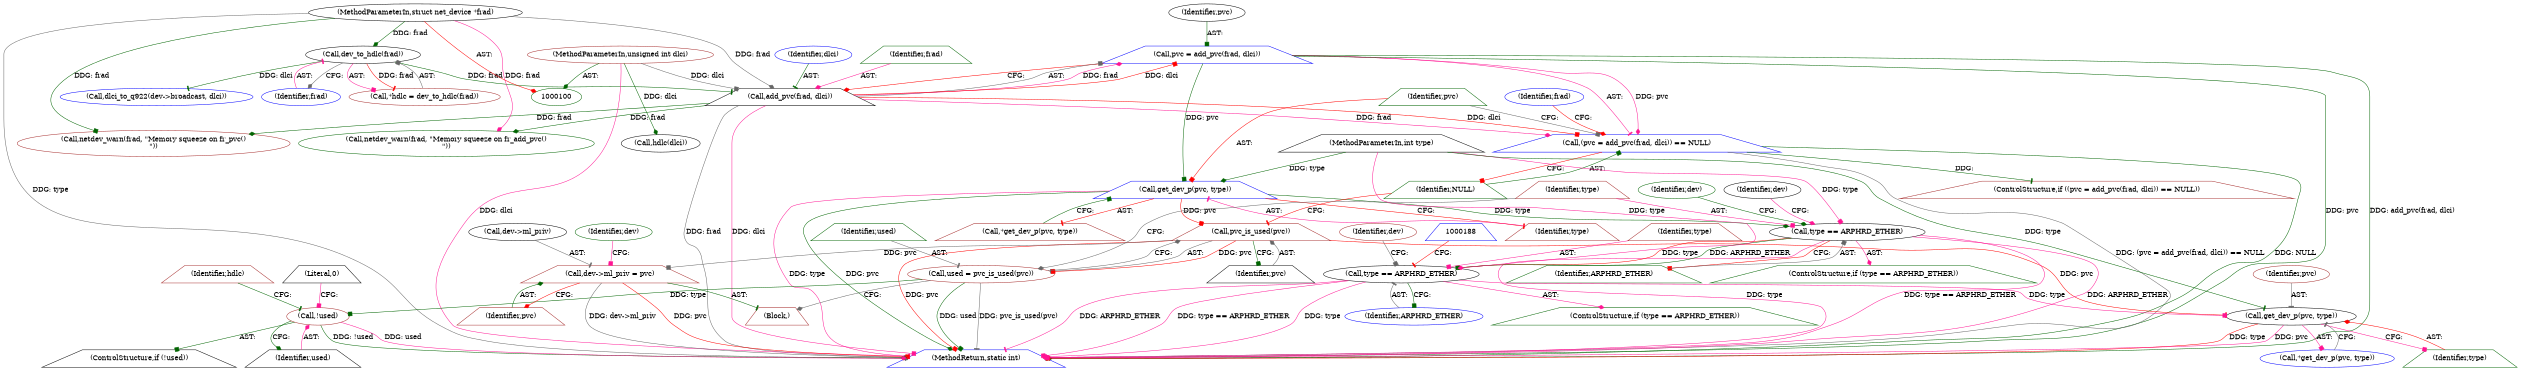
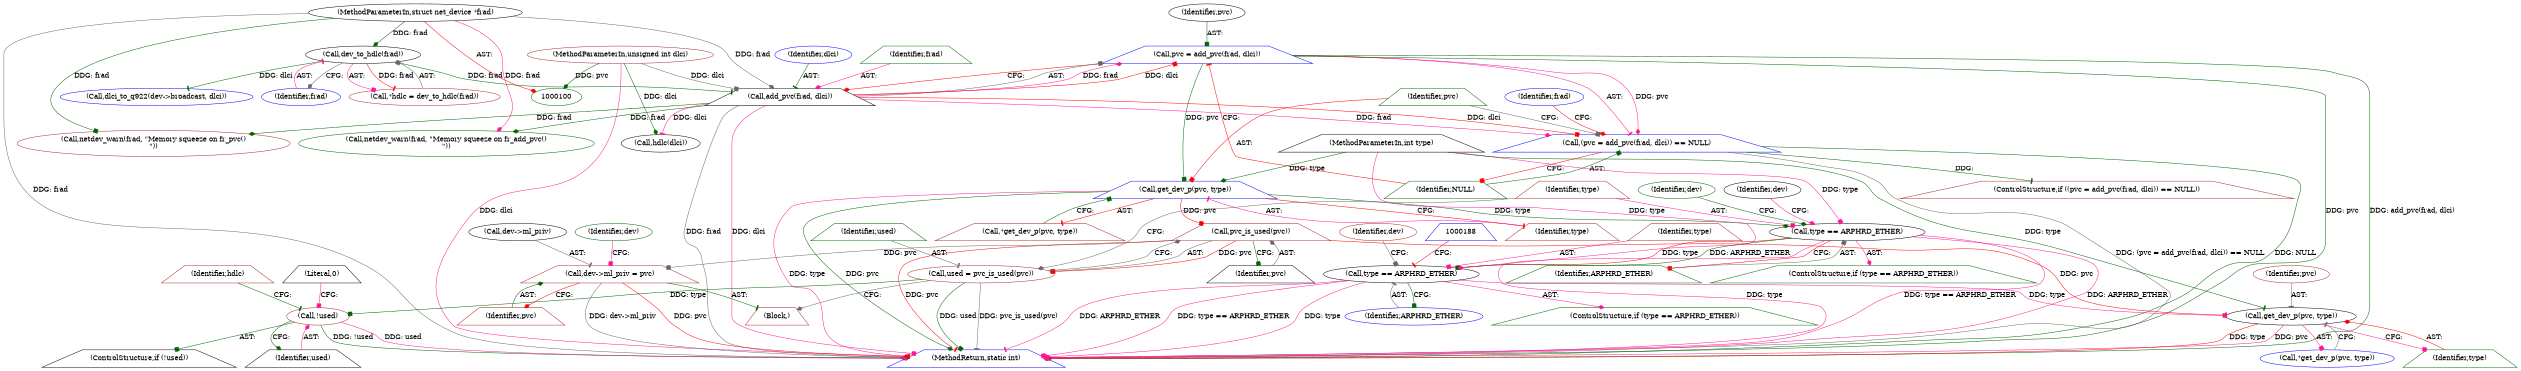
(592, 76) -> (592, 76)
none -> (678, 112)
(51, 190) -> (51, 190)
(1310, 207) -> (1274, 164)
(985, 249) -> (985, 249)
